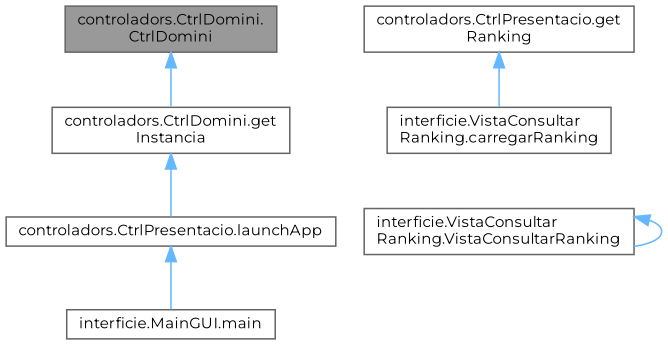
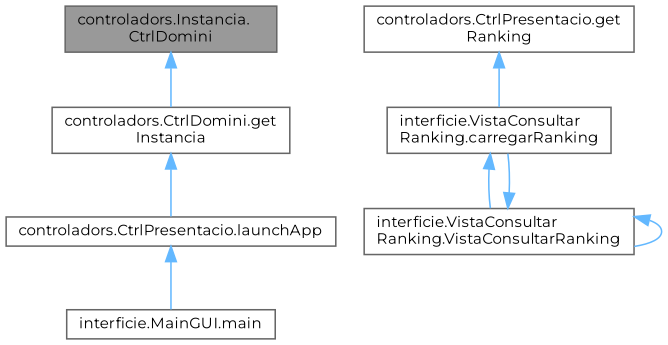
(171, 29) -> (171, 29)
none -> (509, 173)
none -> (489, 189)
